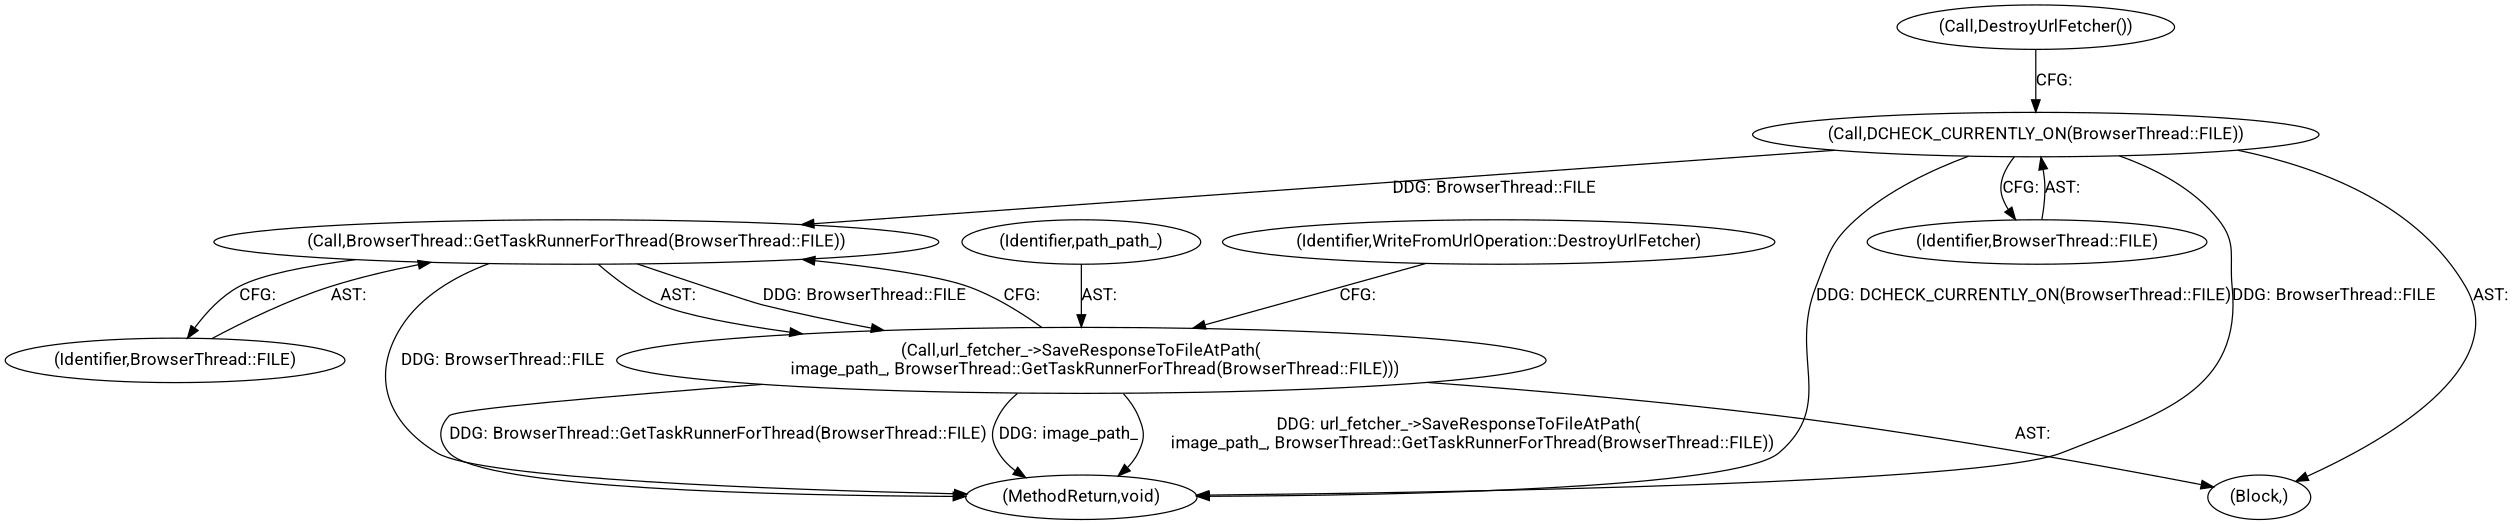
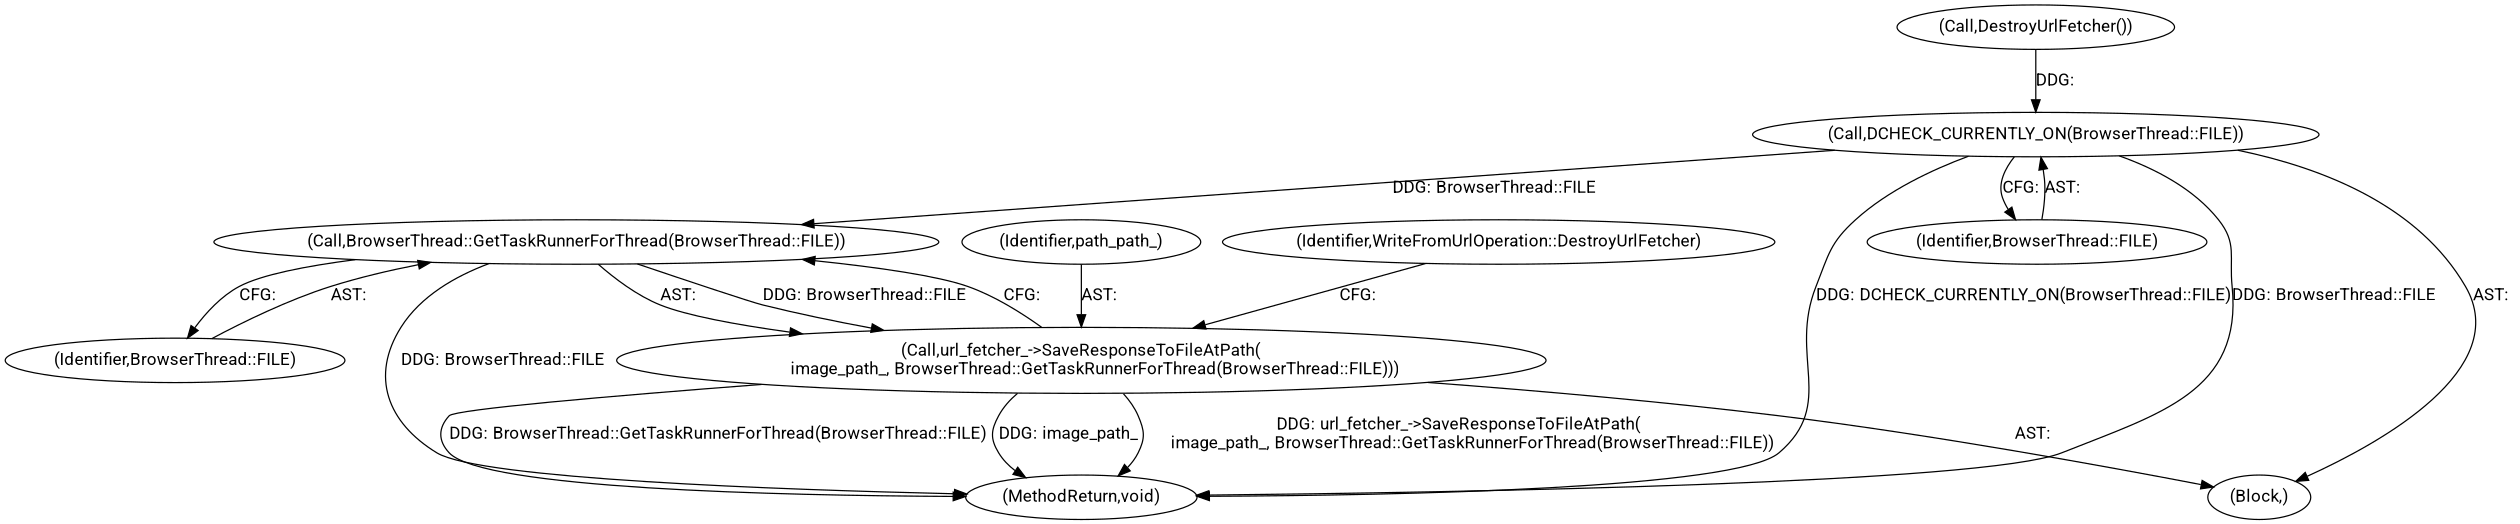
(2057, 81) -> (2058, 81)
